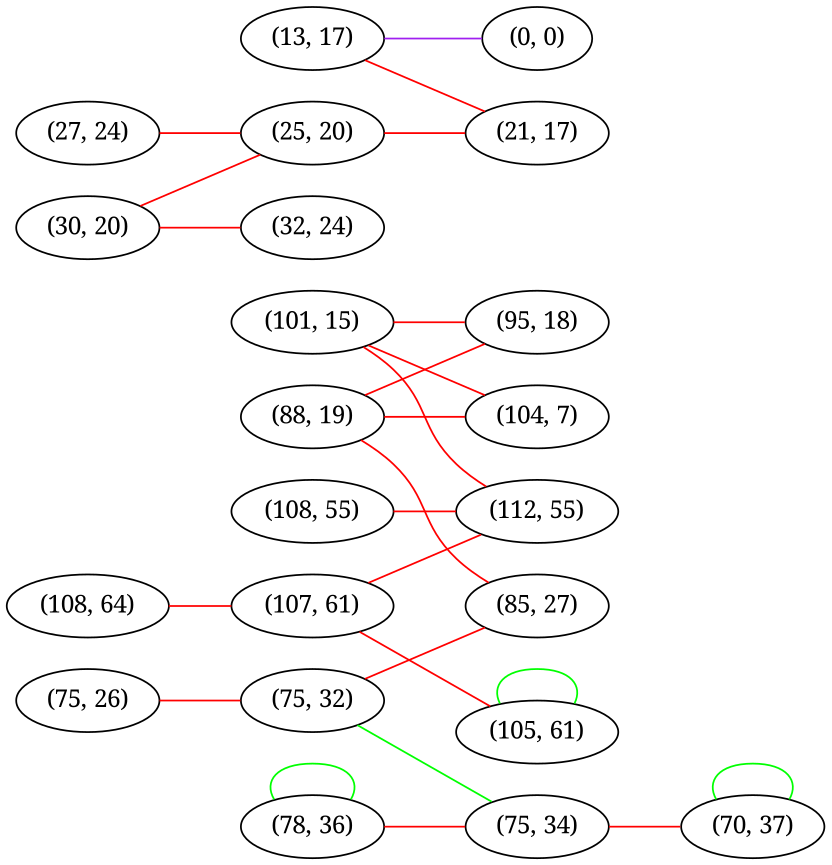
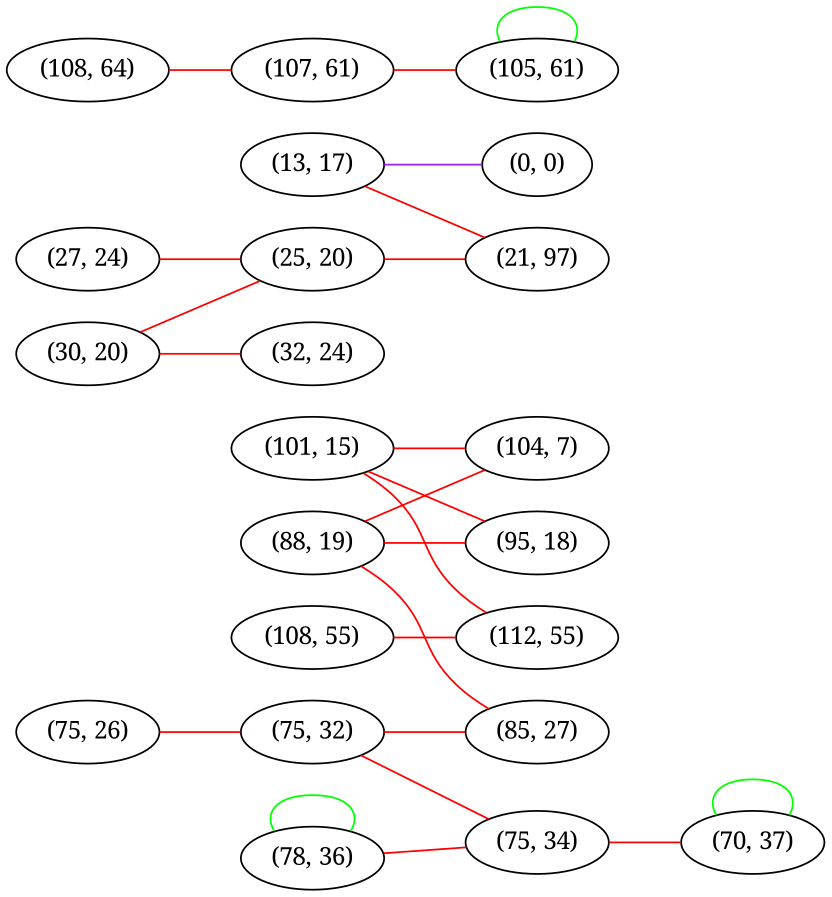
(537, 133) -> (537, 259)
(425, 559) -> none
(425, 763) -> (425, 787)
